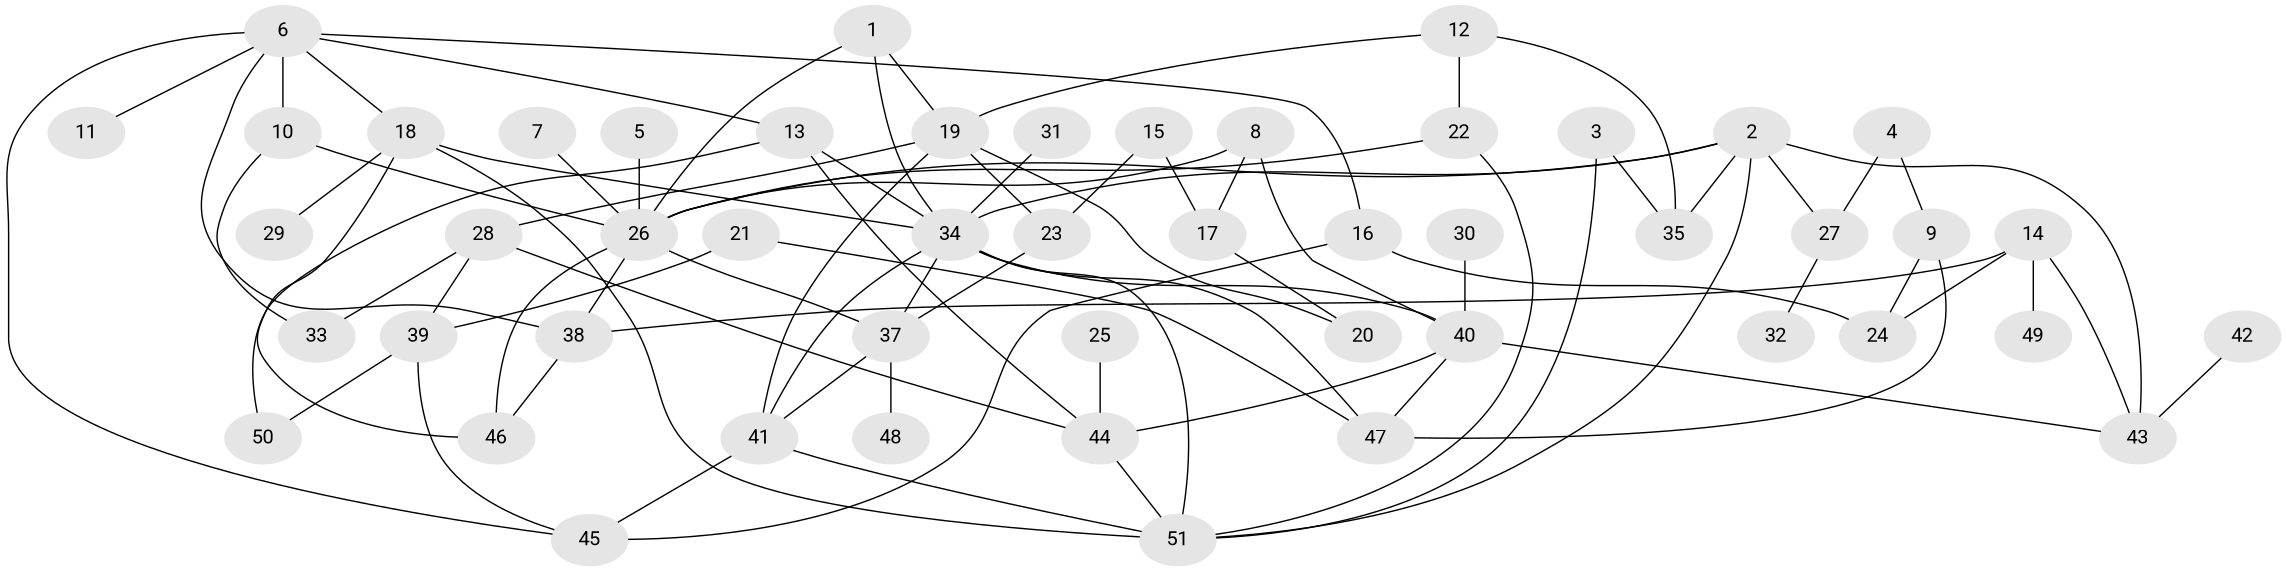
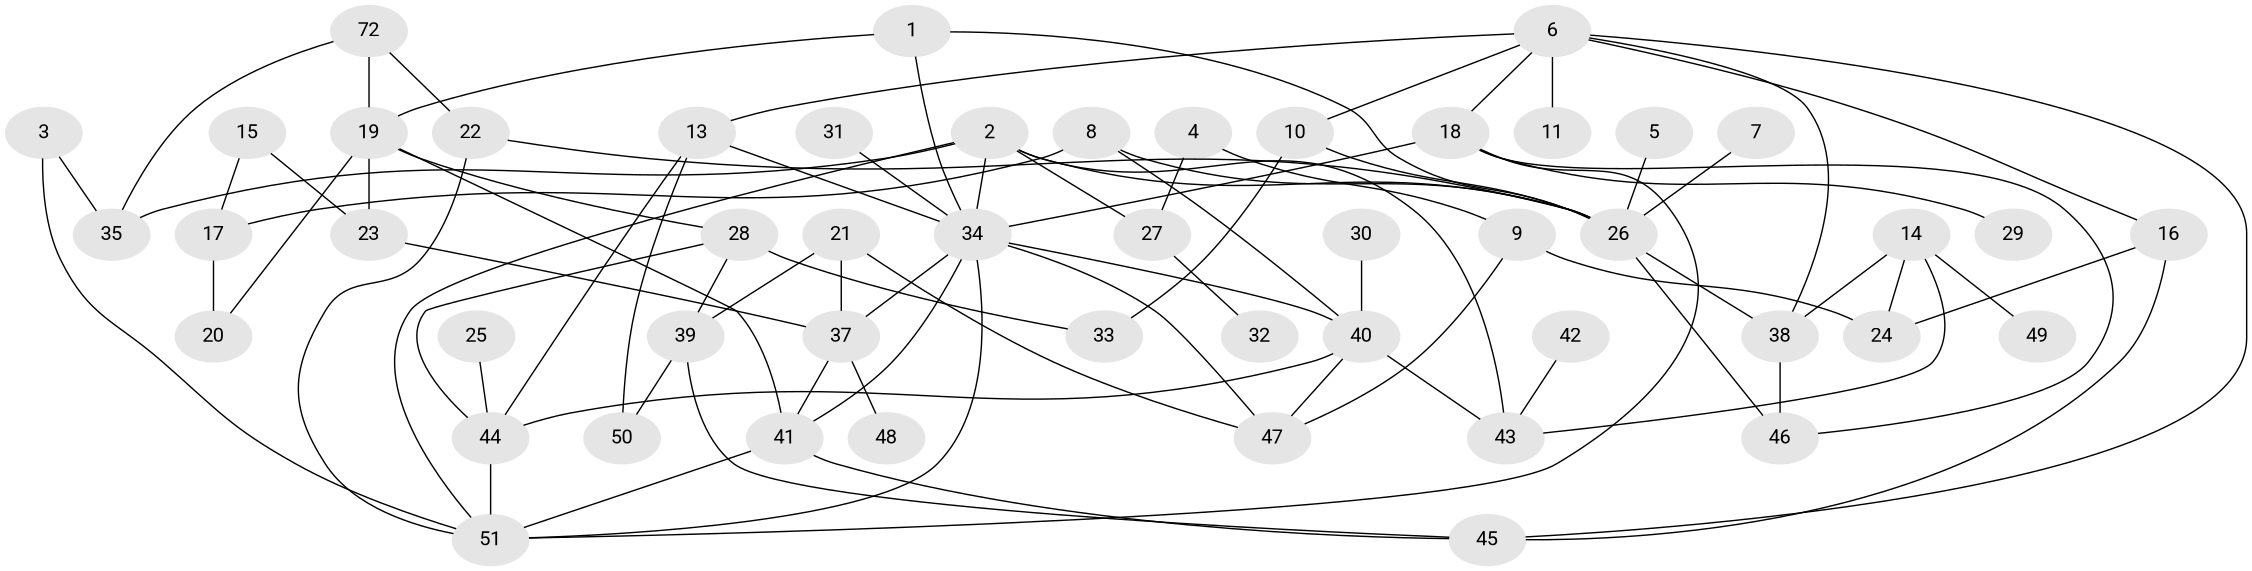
(1459, 31) -> (369, 31)
(764, 287) -> (841, 286)
